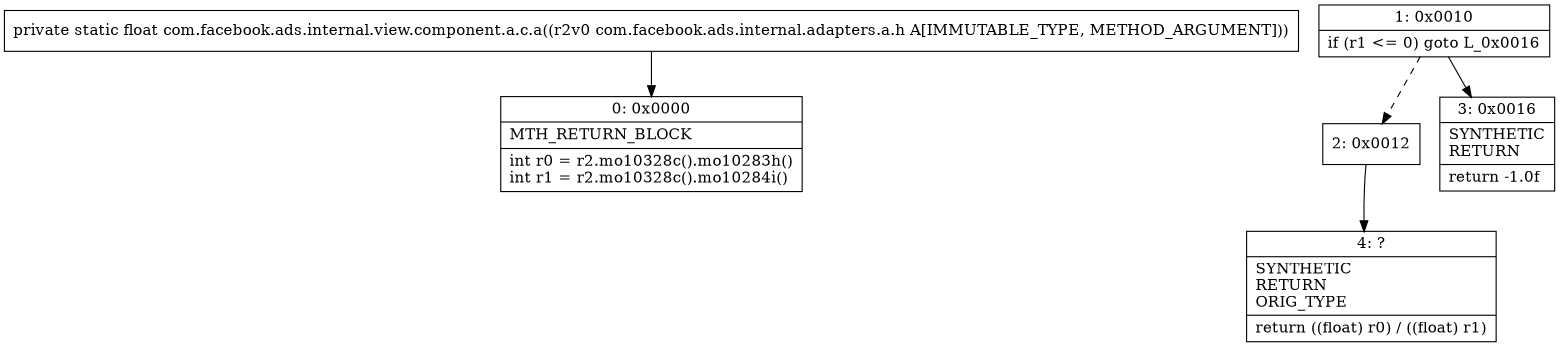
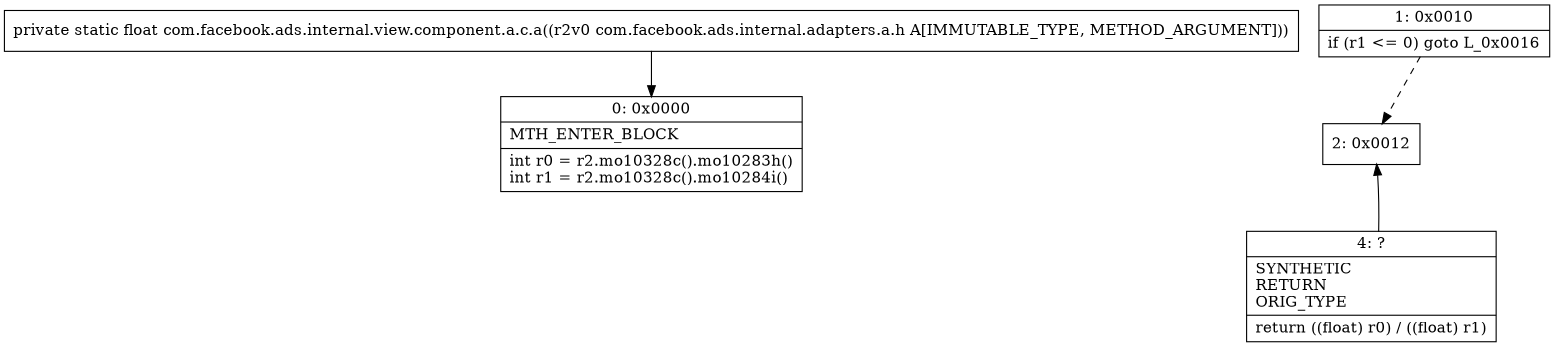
(601, 135) -> (595, 135)
(1497, 144) -> none
(1364, 192) -> (1379, 204)
